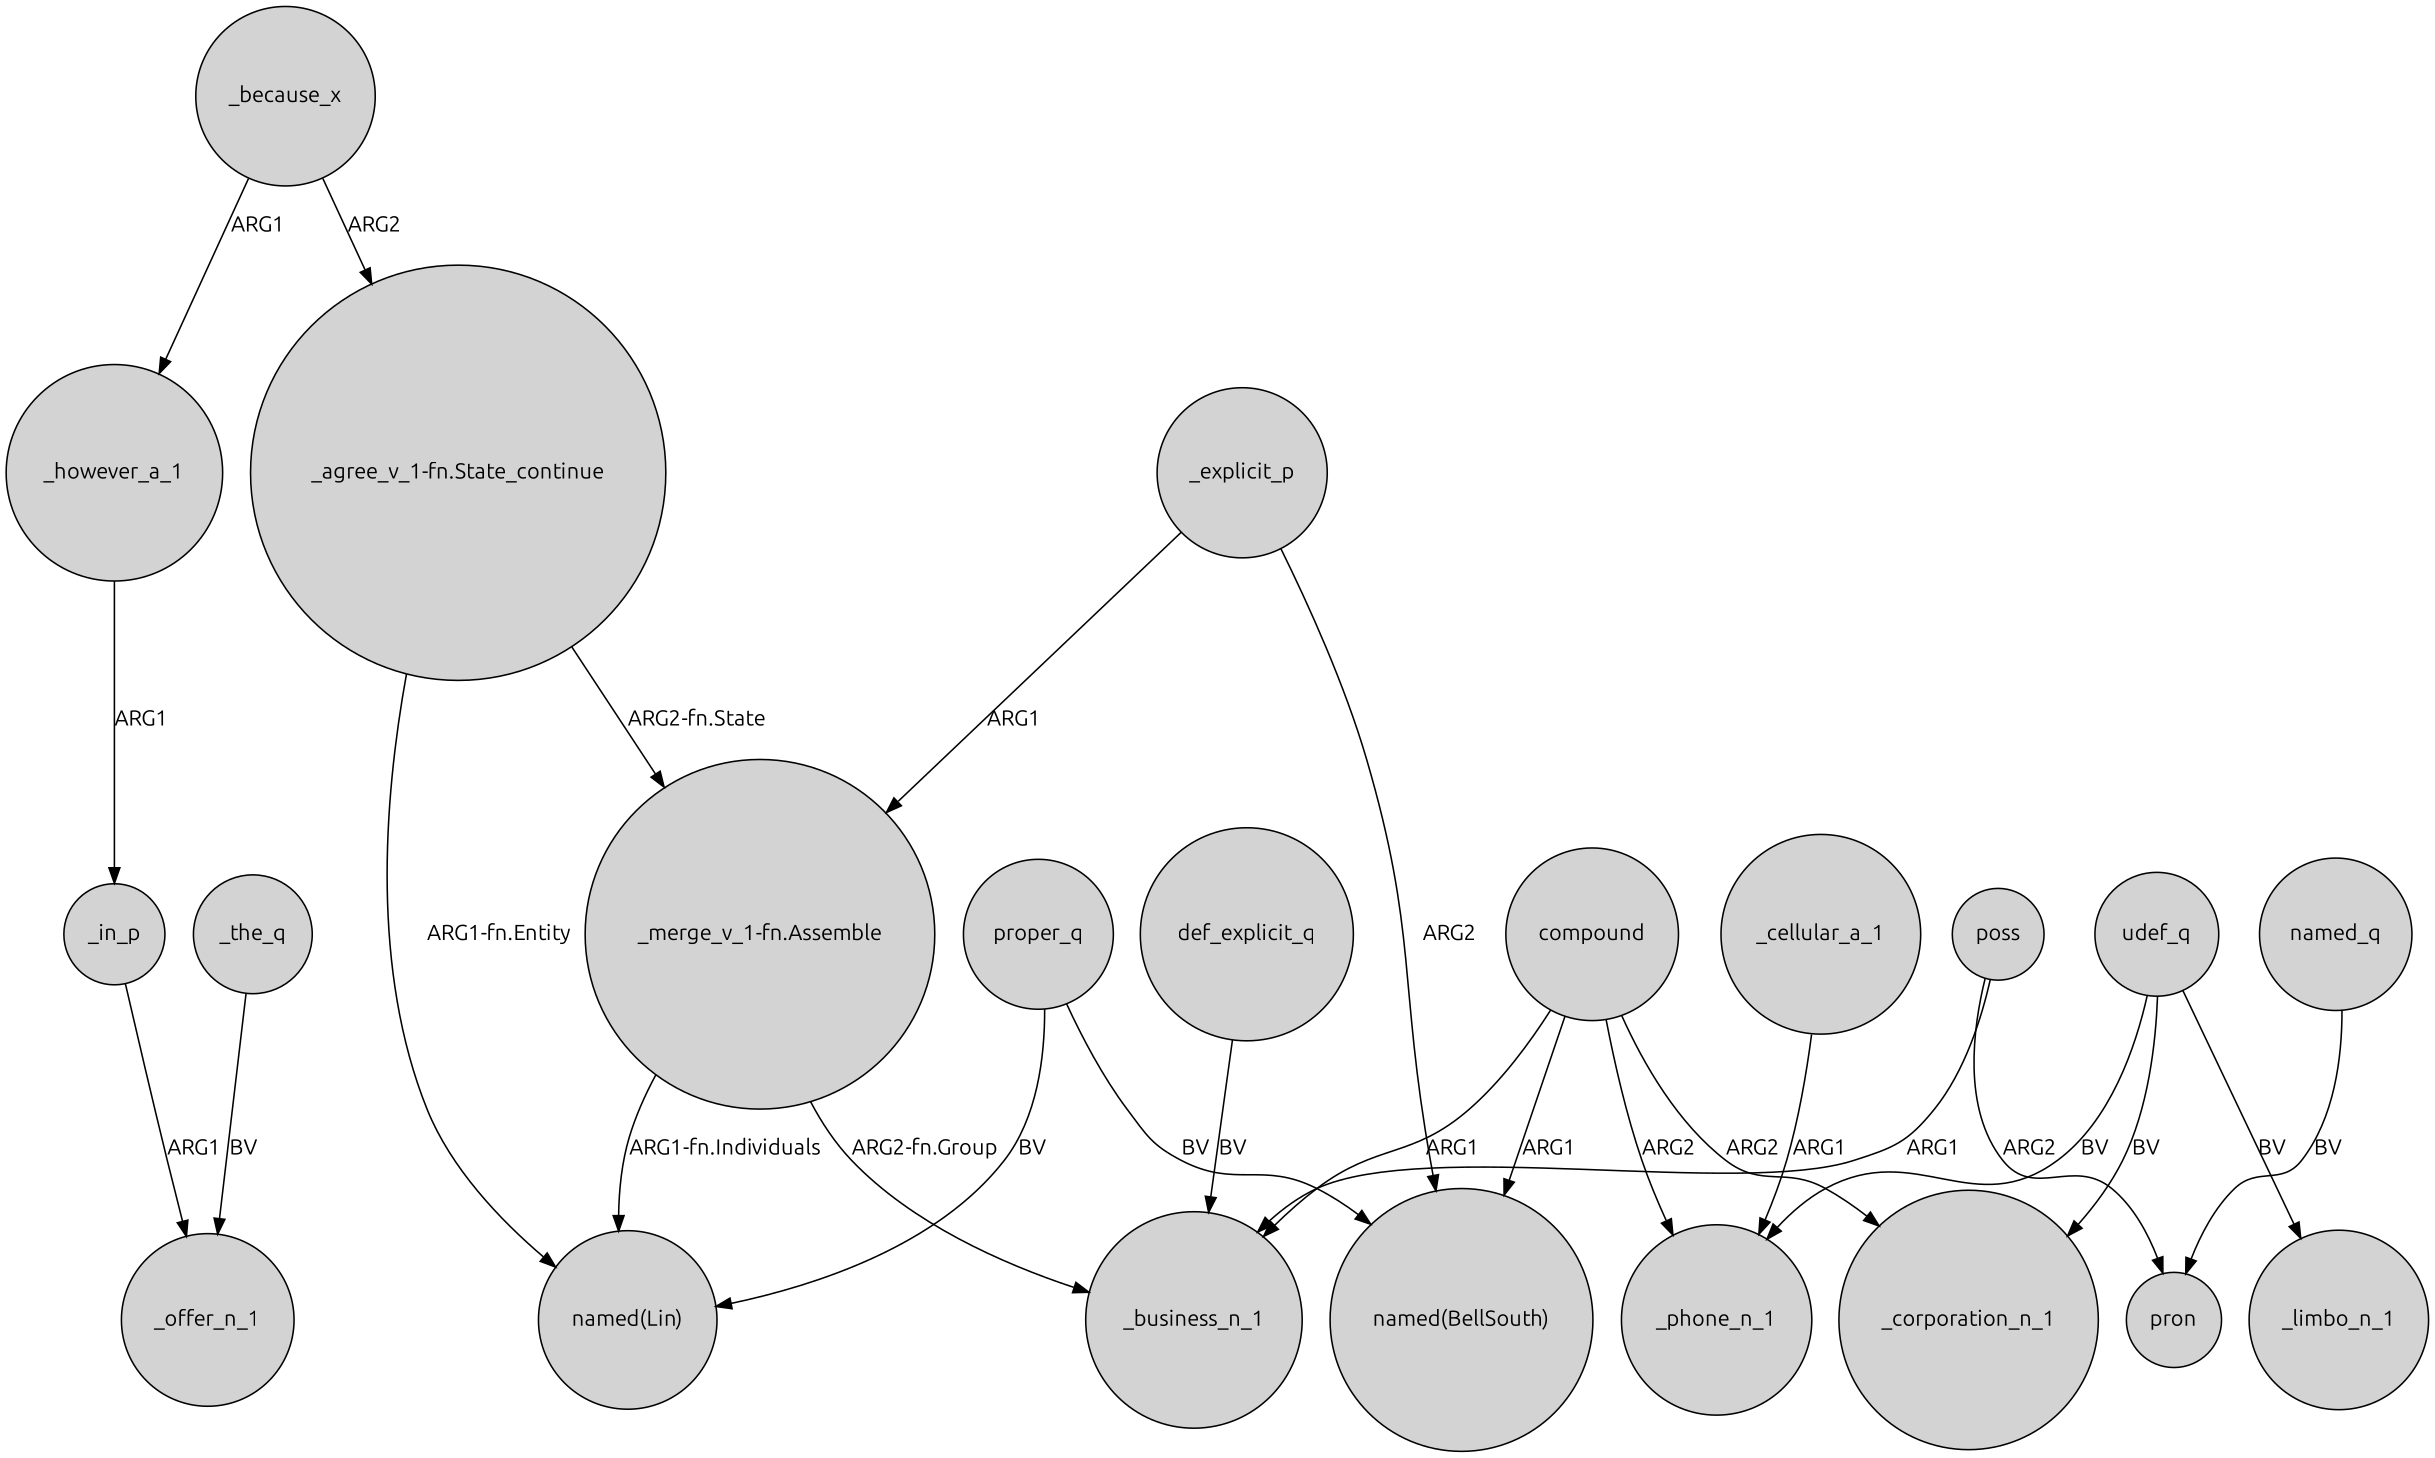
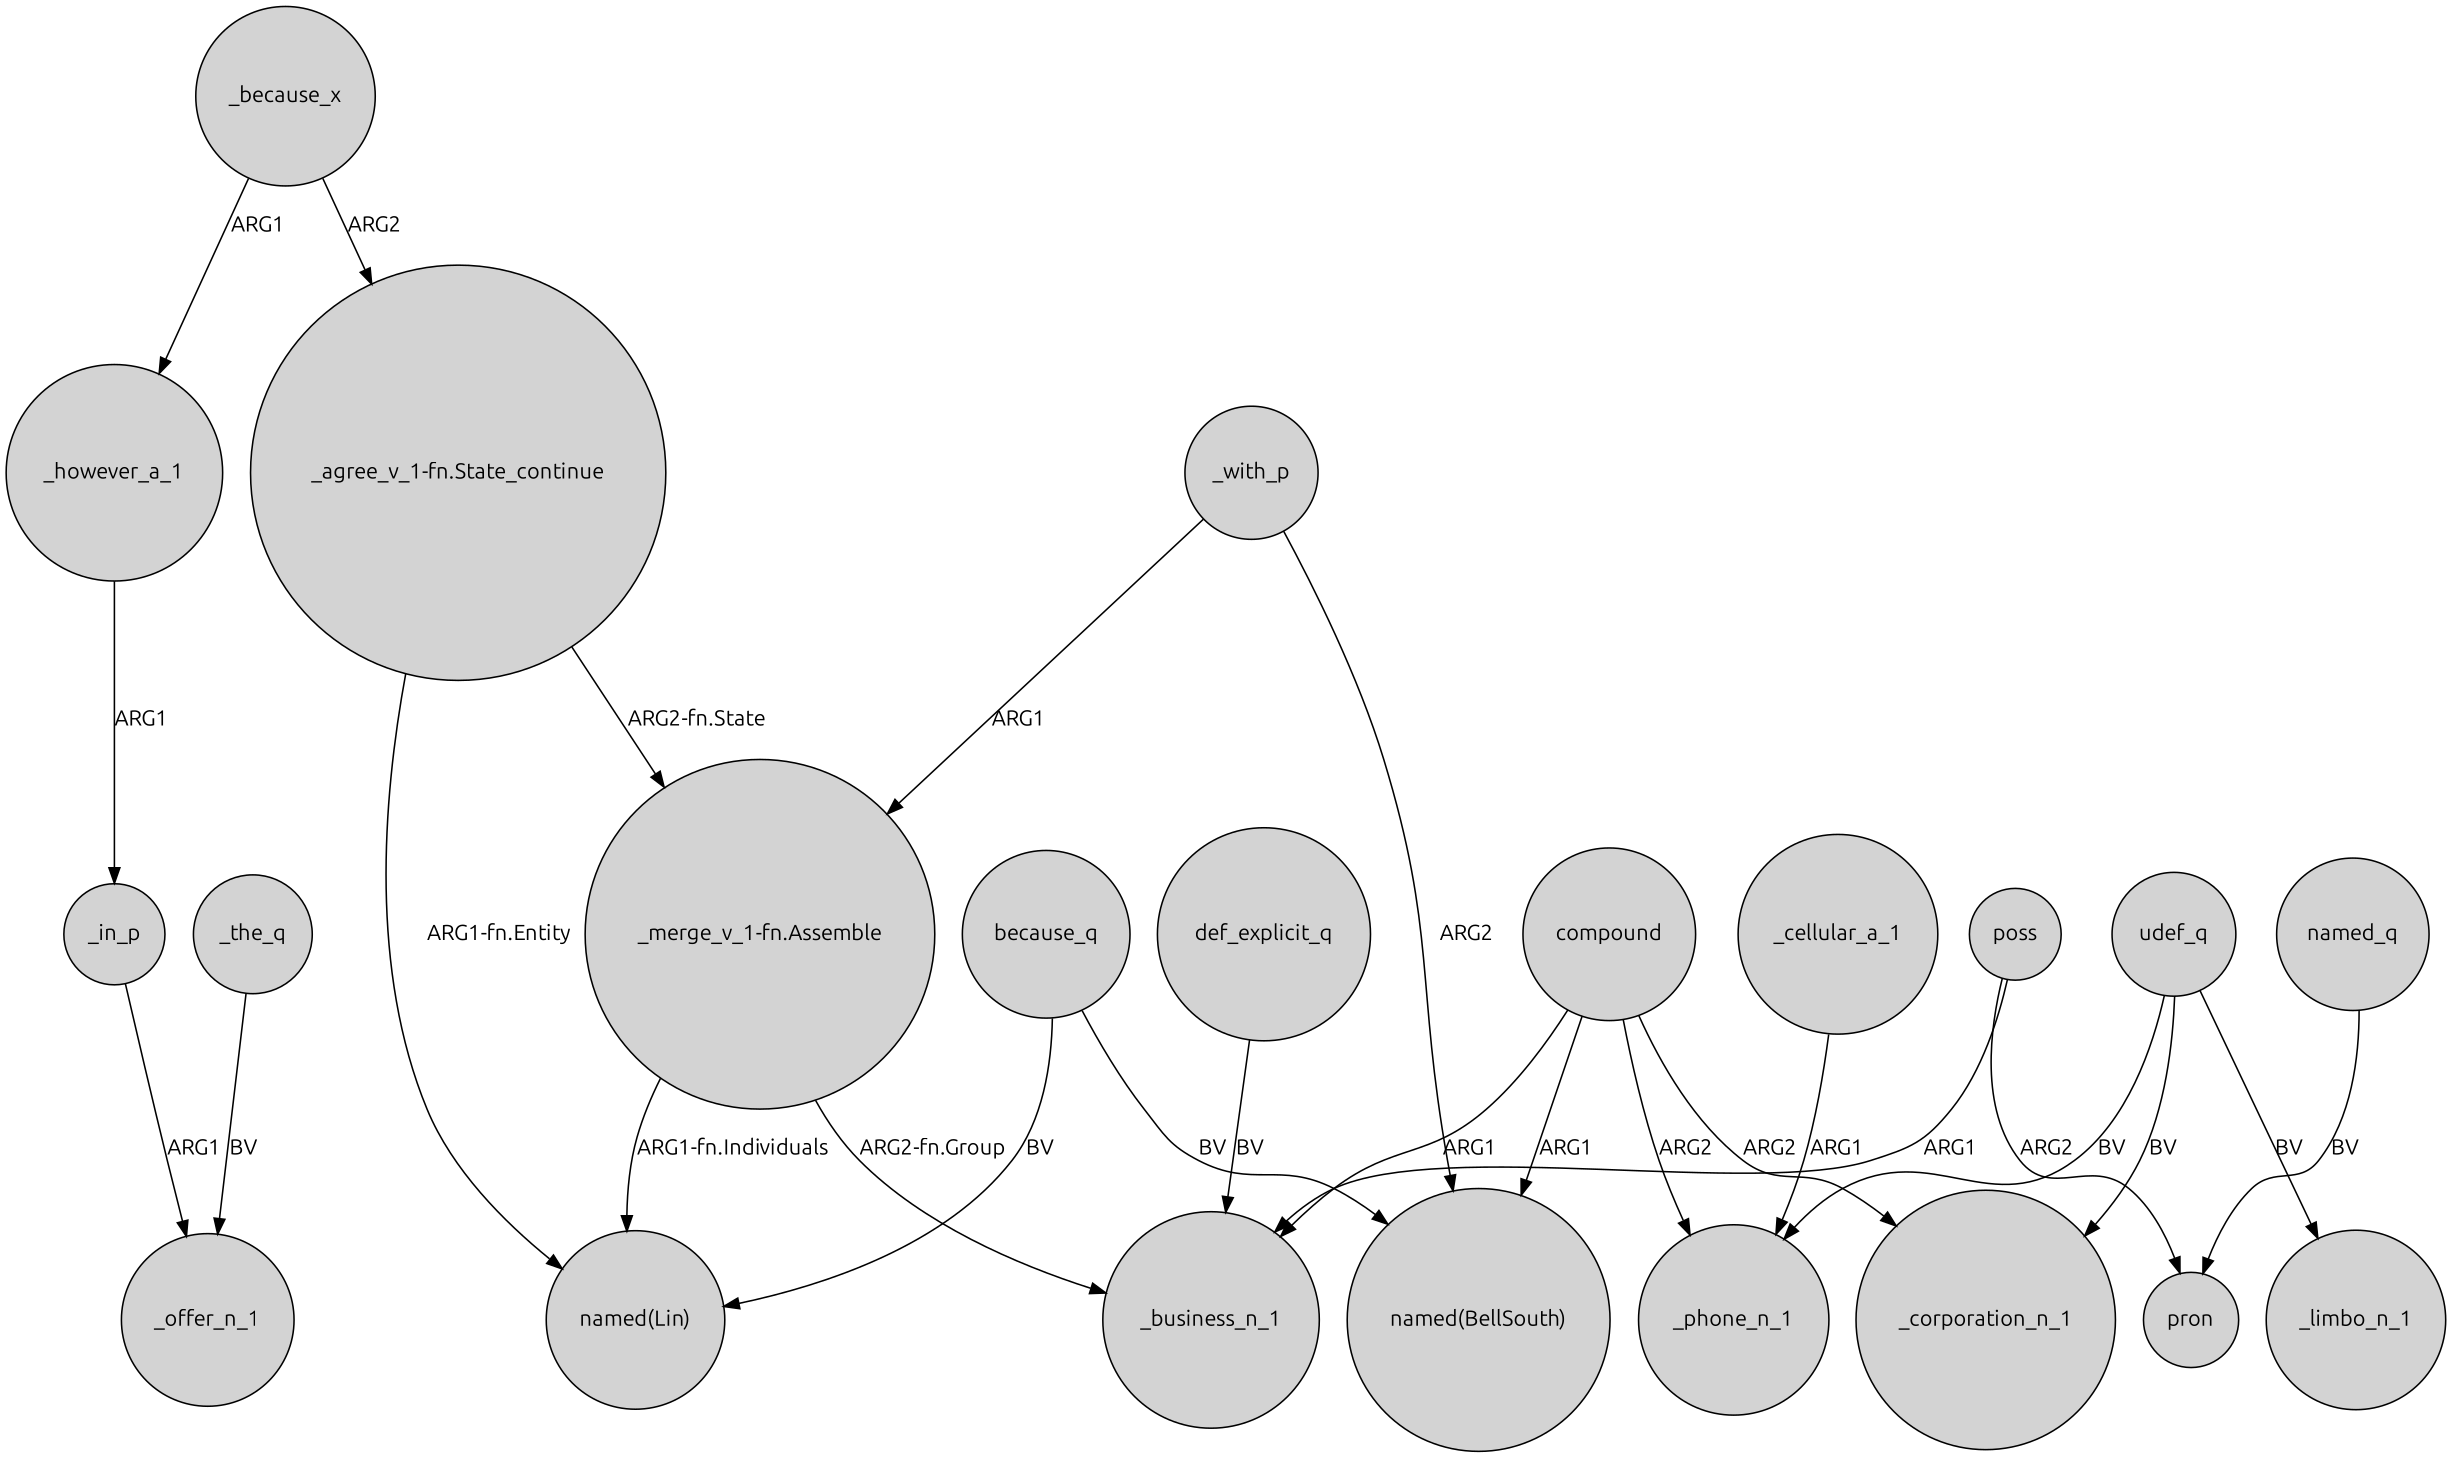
(1242, 473) -> (1252, 473)
(1038, 934) -> (1046, 934)
